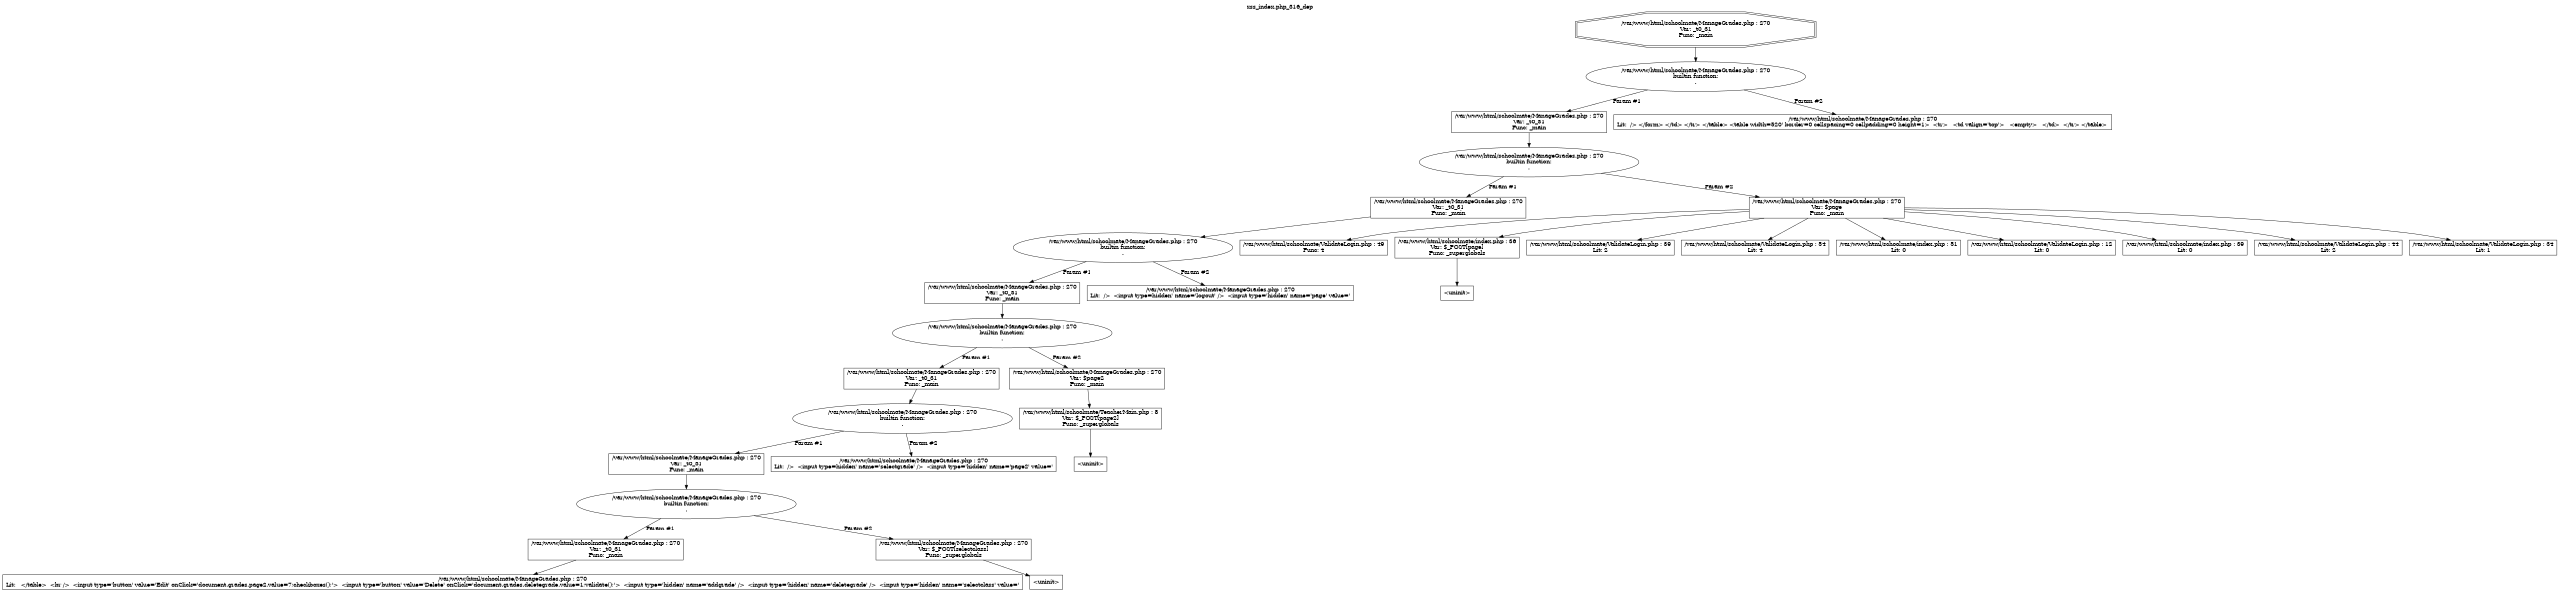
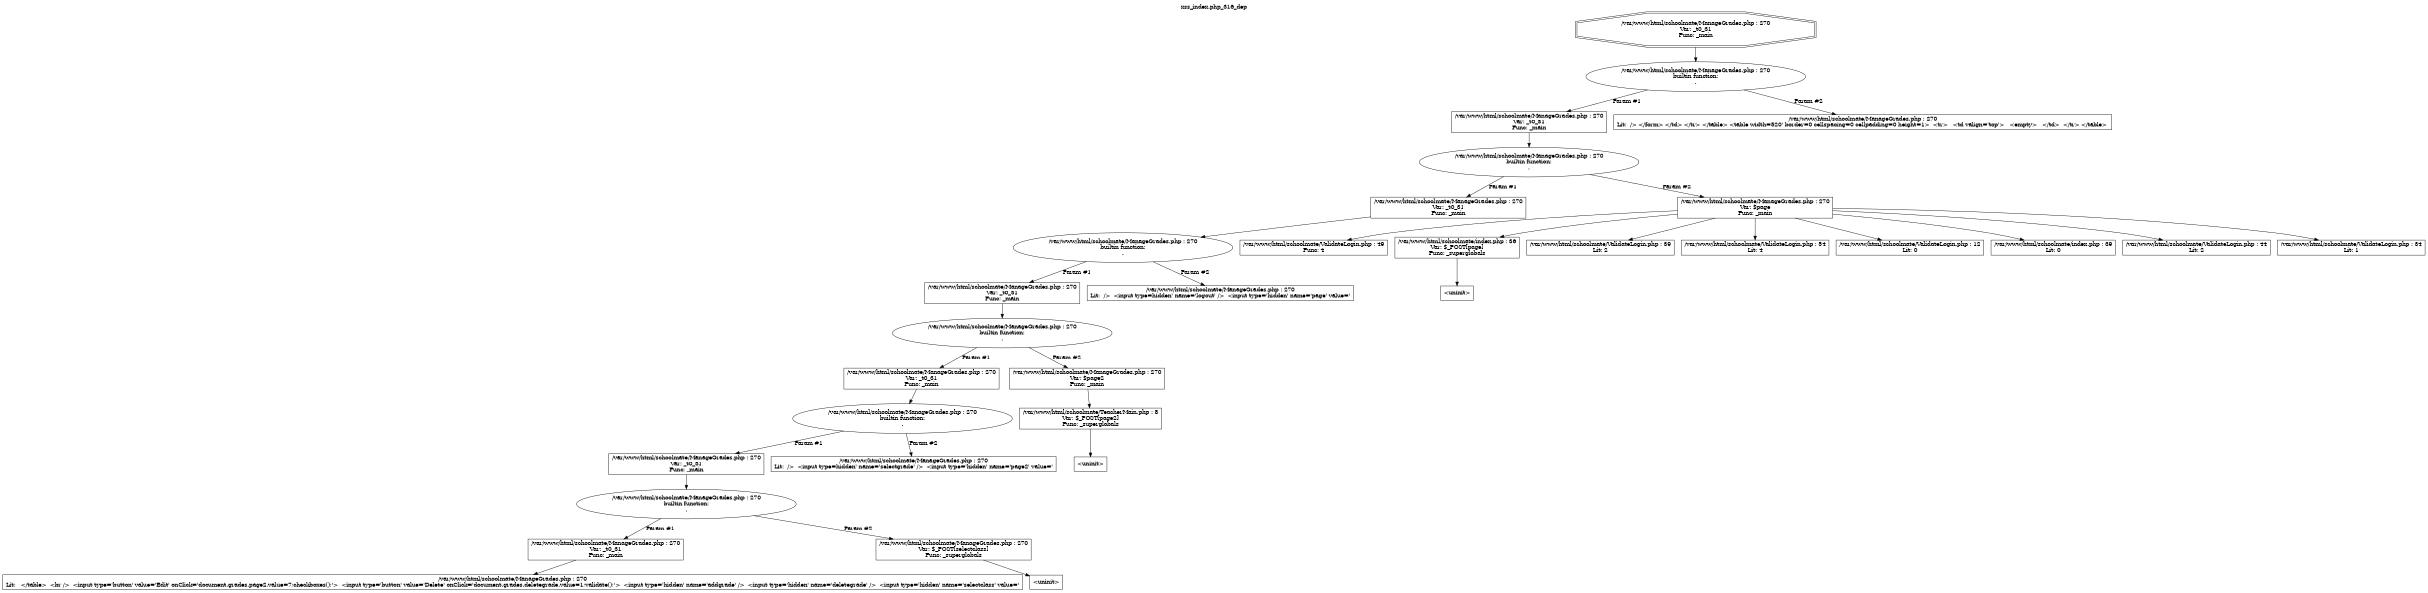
(1898, 248) -> none
